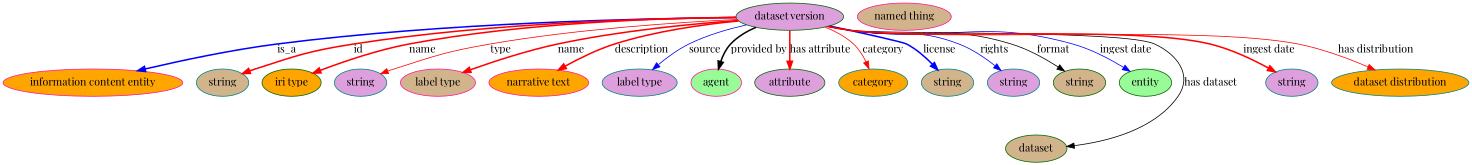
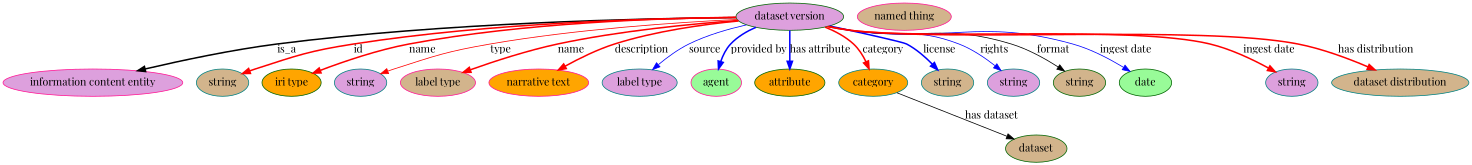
(424, 30) -> (424, 30)
(1195, 35) -> (1195, 35)
(849, 40) -> (849, 40)
(734, 41) -> (734, 41)
(1147, 42) -> (952, 115)
(790, 46) -> (790, 46)
(93, 83) -> (93, 83)
(790, 83) -> (790, 83)
(1145, 83) -> (1145, 83)
(1400, 83) -> (1400, 83)
